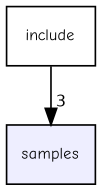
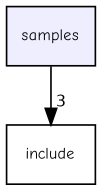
(51, 87) -> (51, 87)
